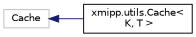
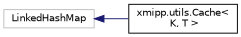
(26, 19) -> (49, 19)
